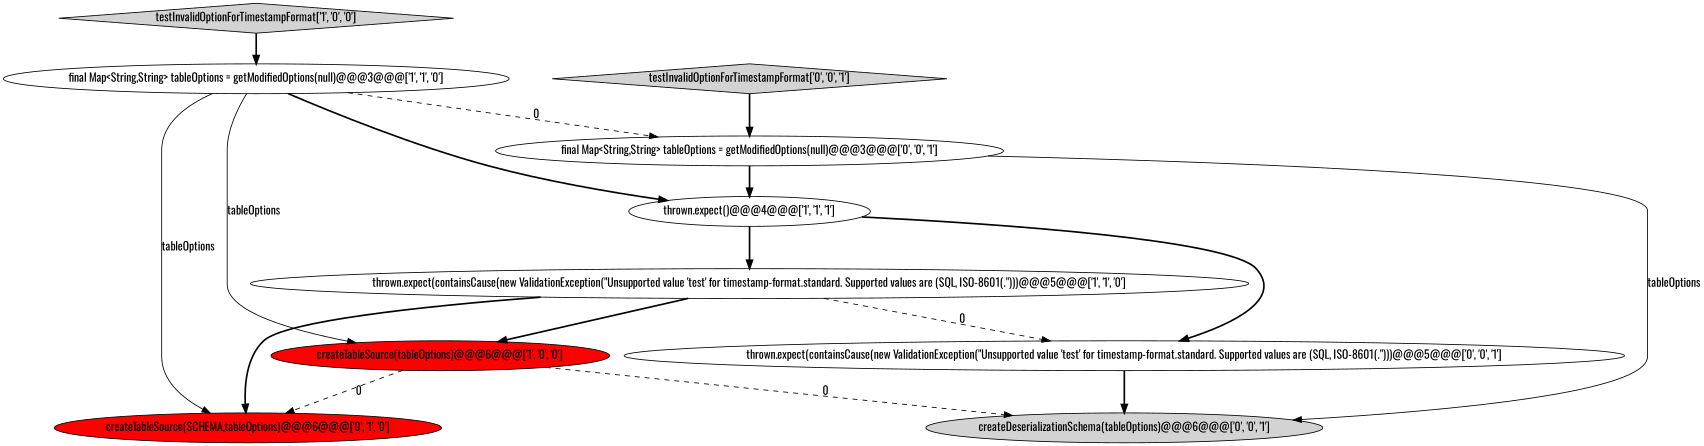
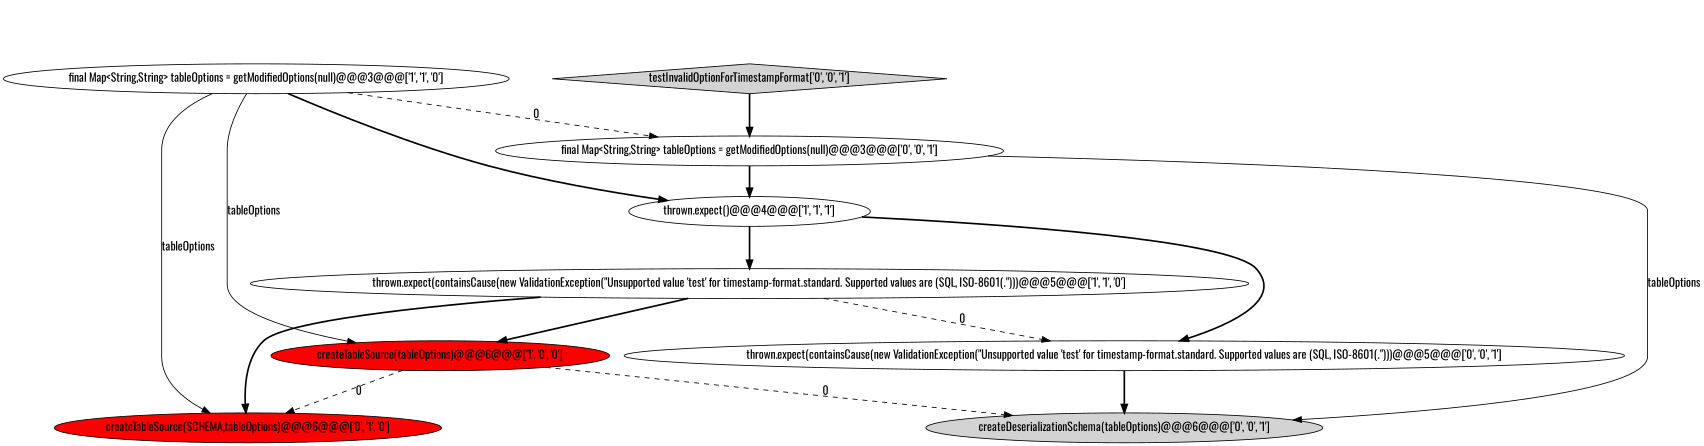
(256, 18) -> none
